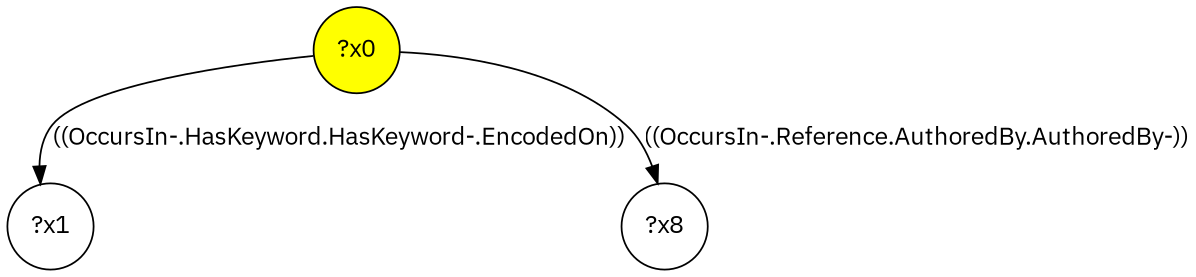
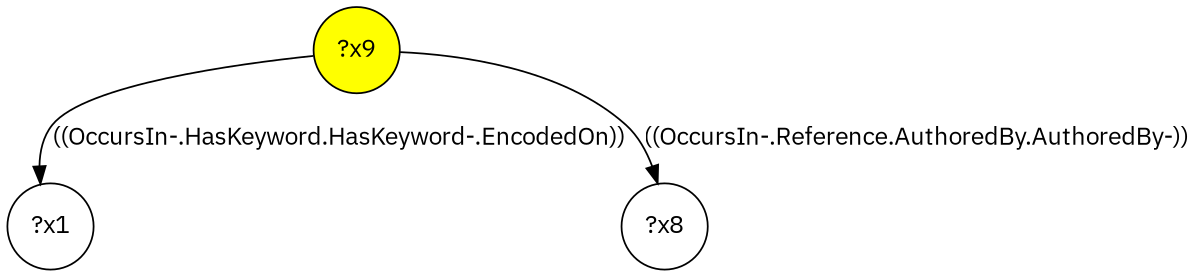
(357, 50) -> (357, 50)
